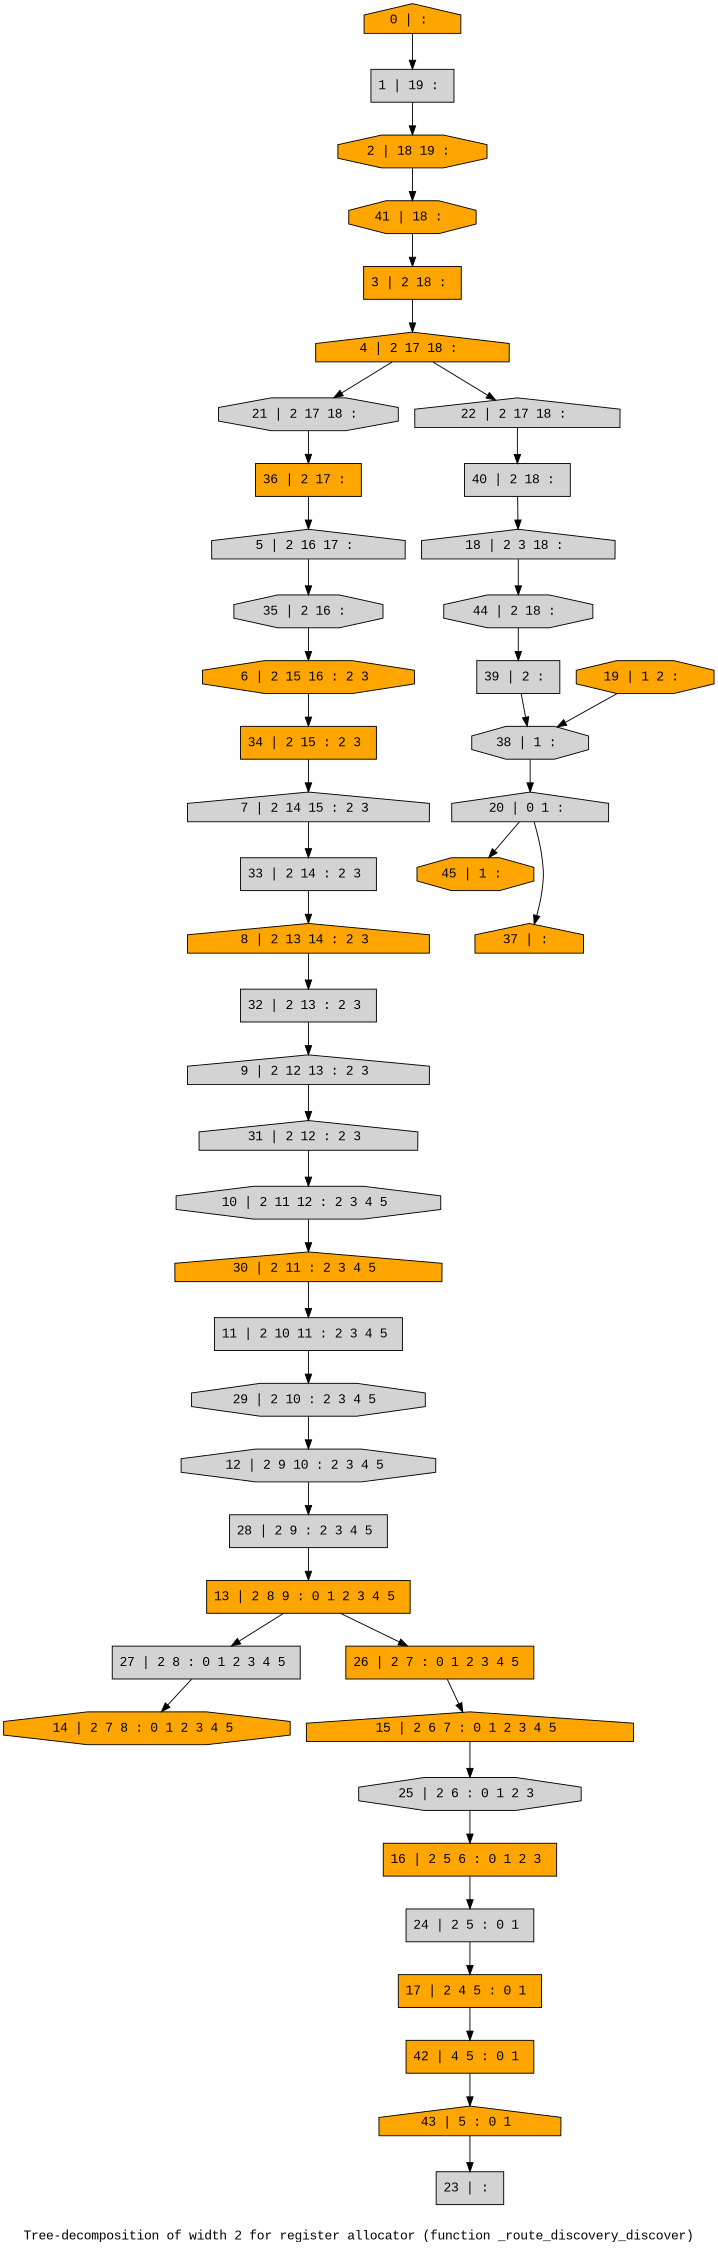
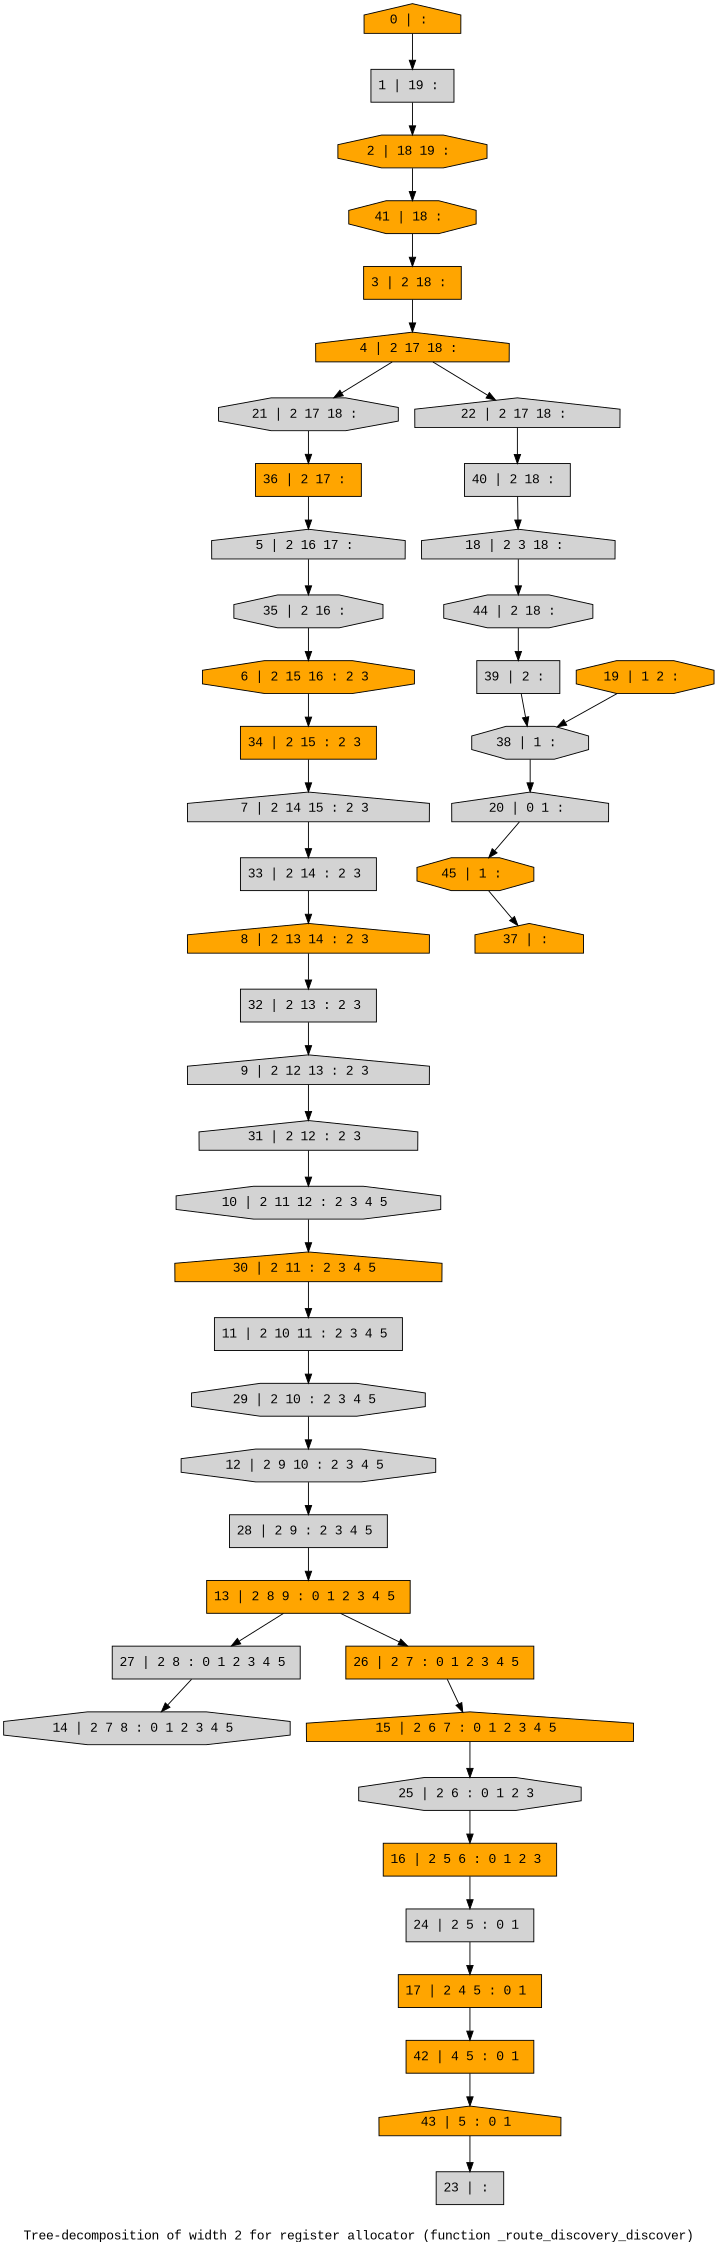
(543, 869) -> (500, 905)
(147, 1728) -> (147, 1728)
